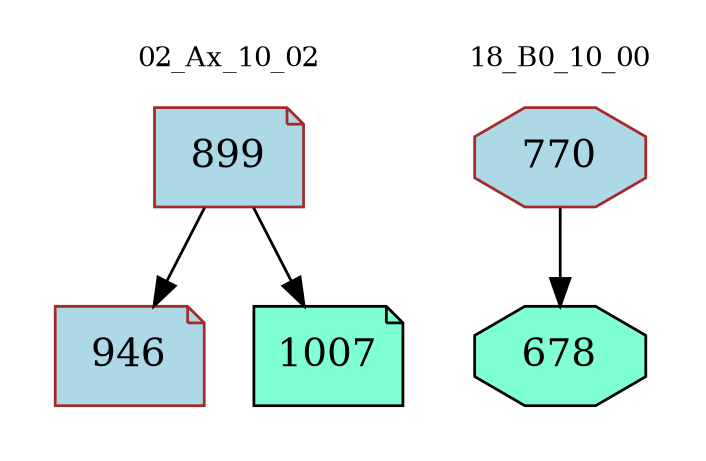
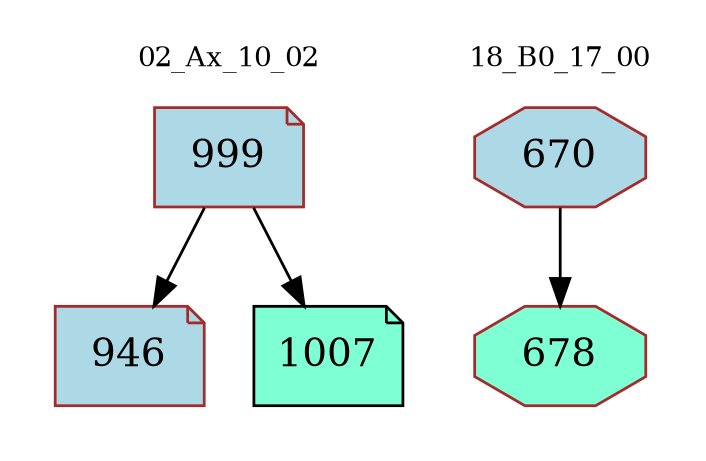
(560, 59) -> (560, 59)
(229, 157) -> (229, 157)
(560, 157) -> (560, 157)
(560, 356) -> (560, 356)
